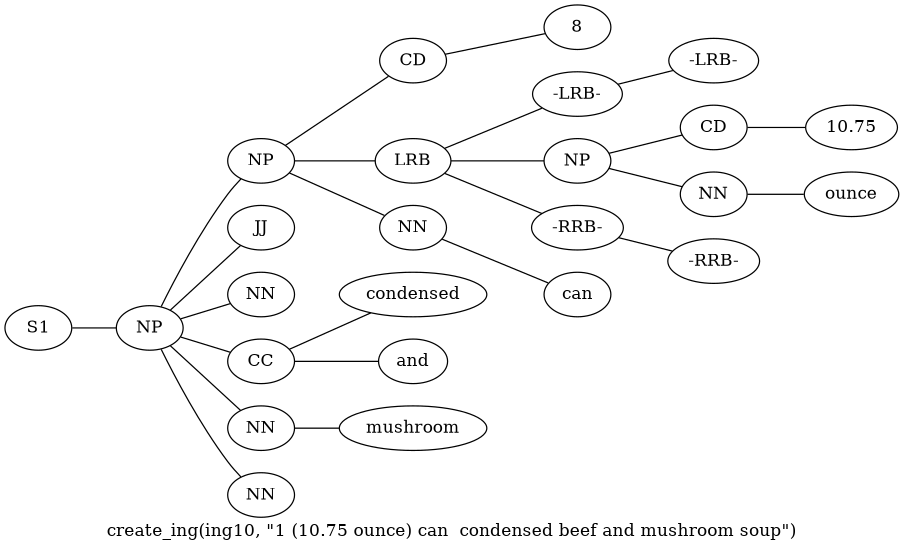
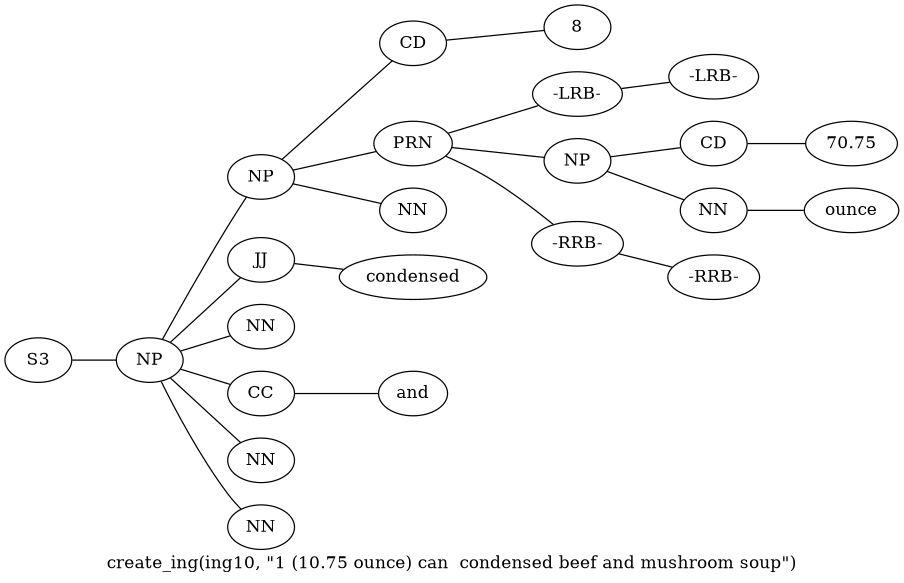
(852, 127) -> (852, 144)
(413, 161) -> (413, 144)
(577, 295) -> none
(38, 328) -> (38, 360)
(330, 331) -> (319, 266)
(413, 428) -> none
